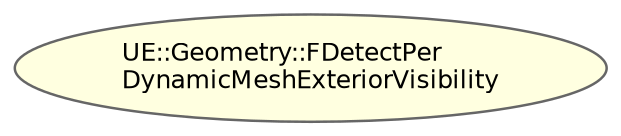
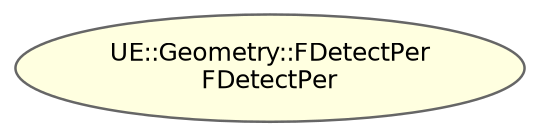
(311, 68) -> (270, 68)
